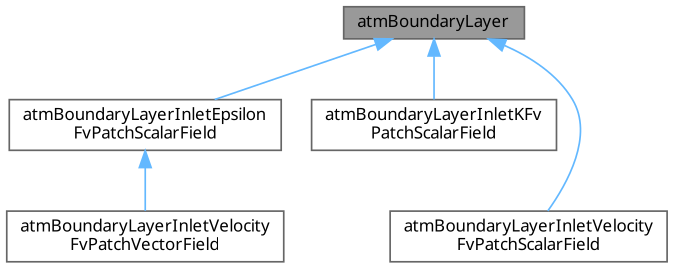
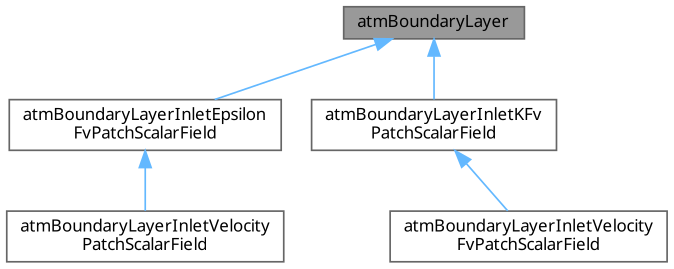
(579, 114) -> (487, 187)
(145, 236) -> (145, 236)
